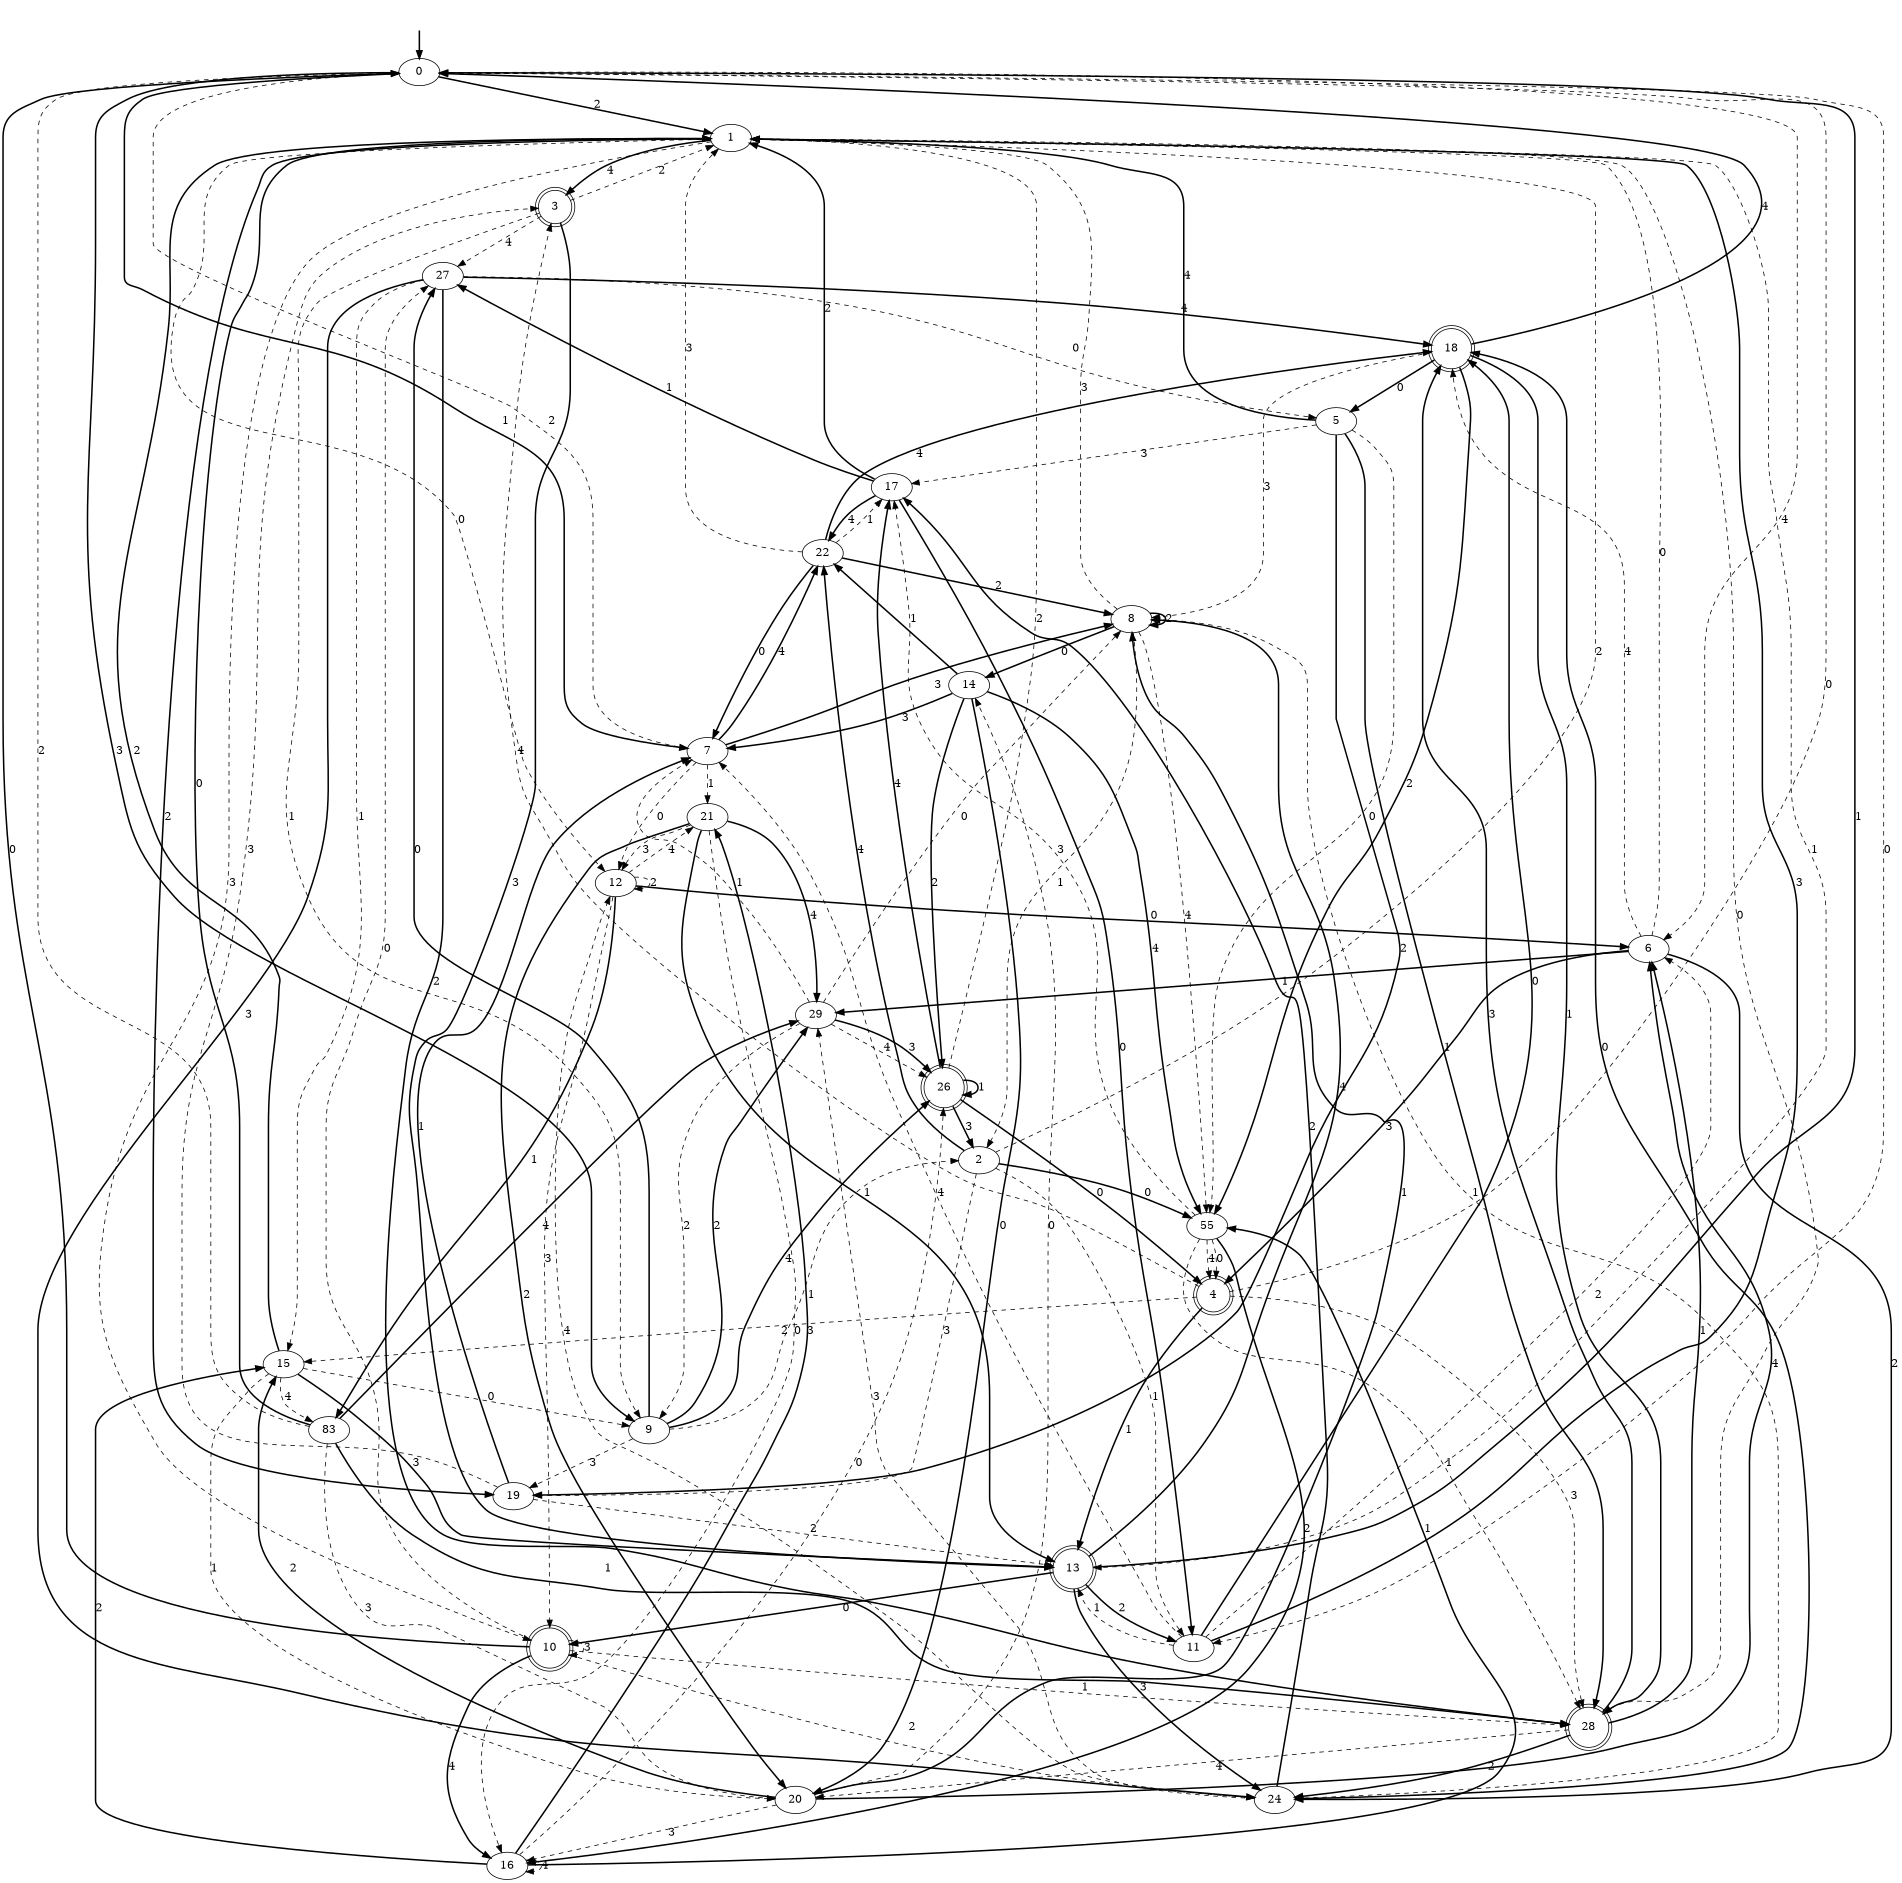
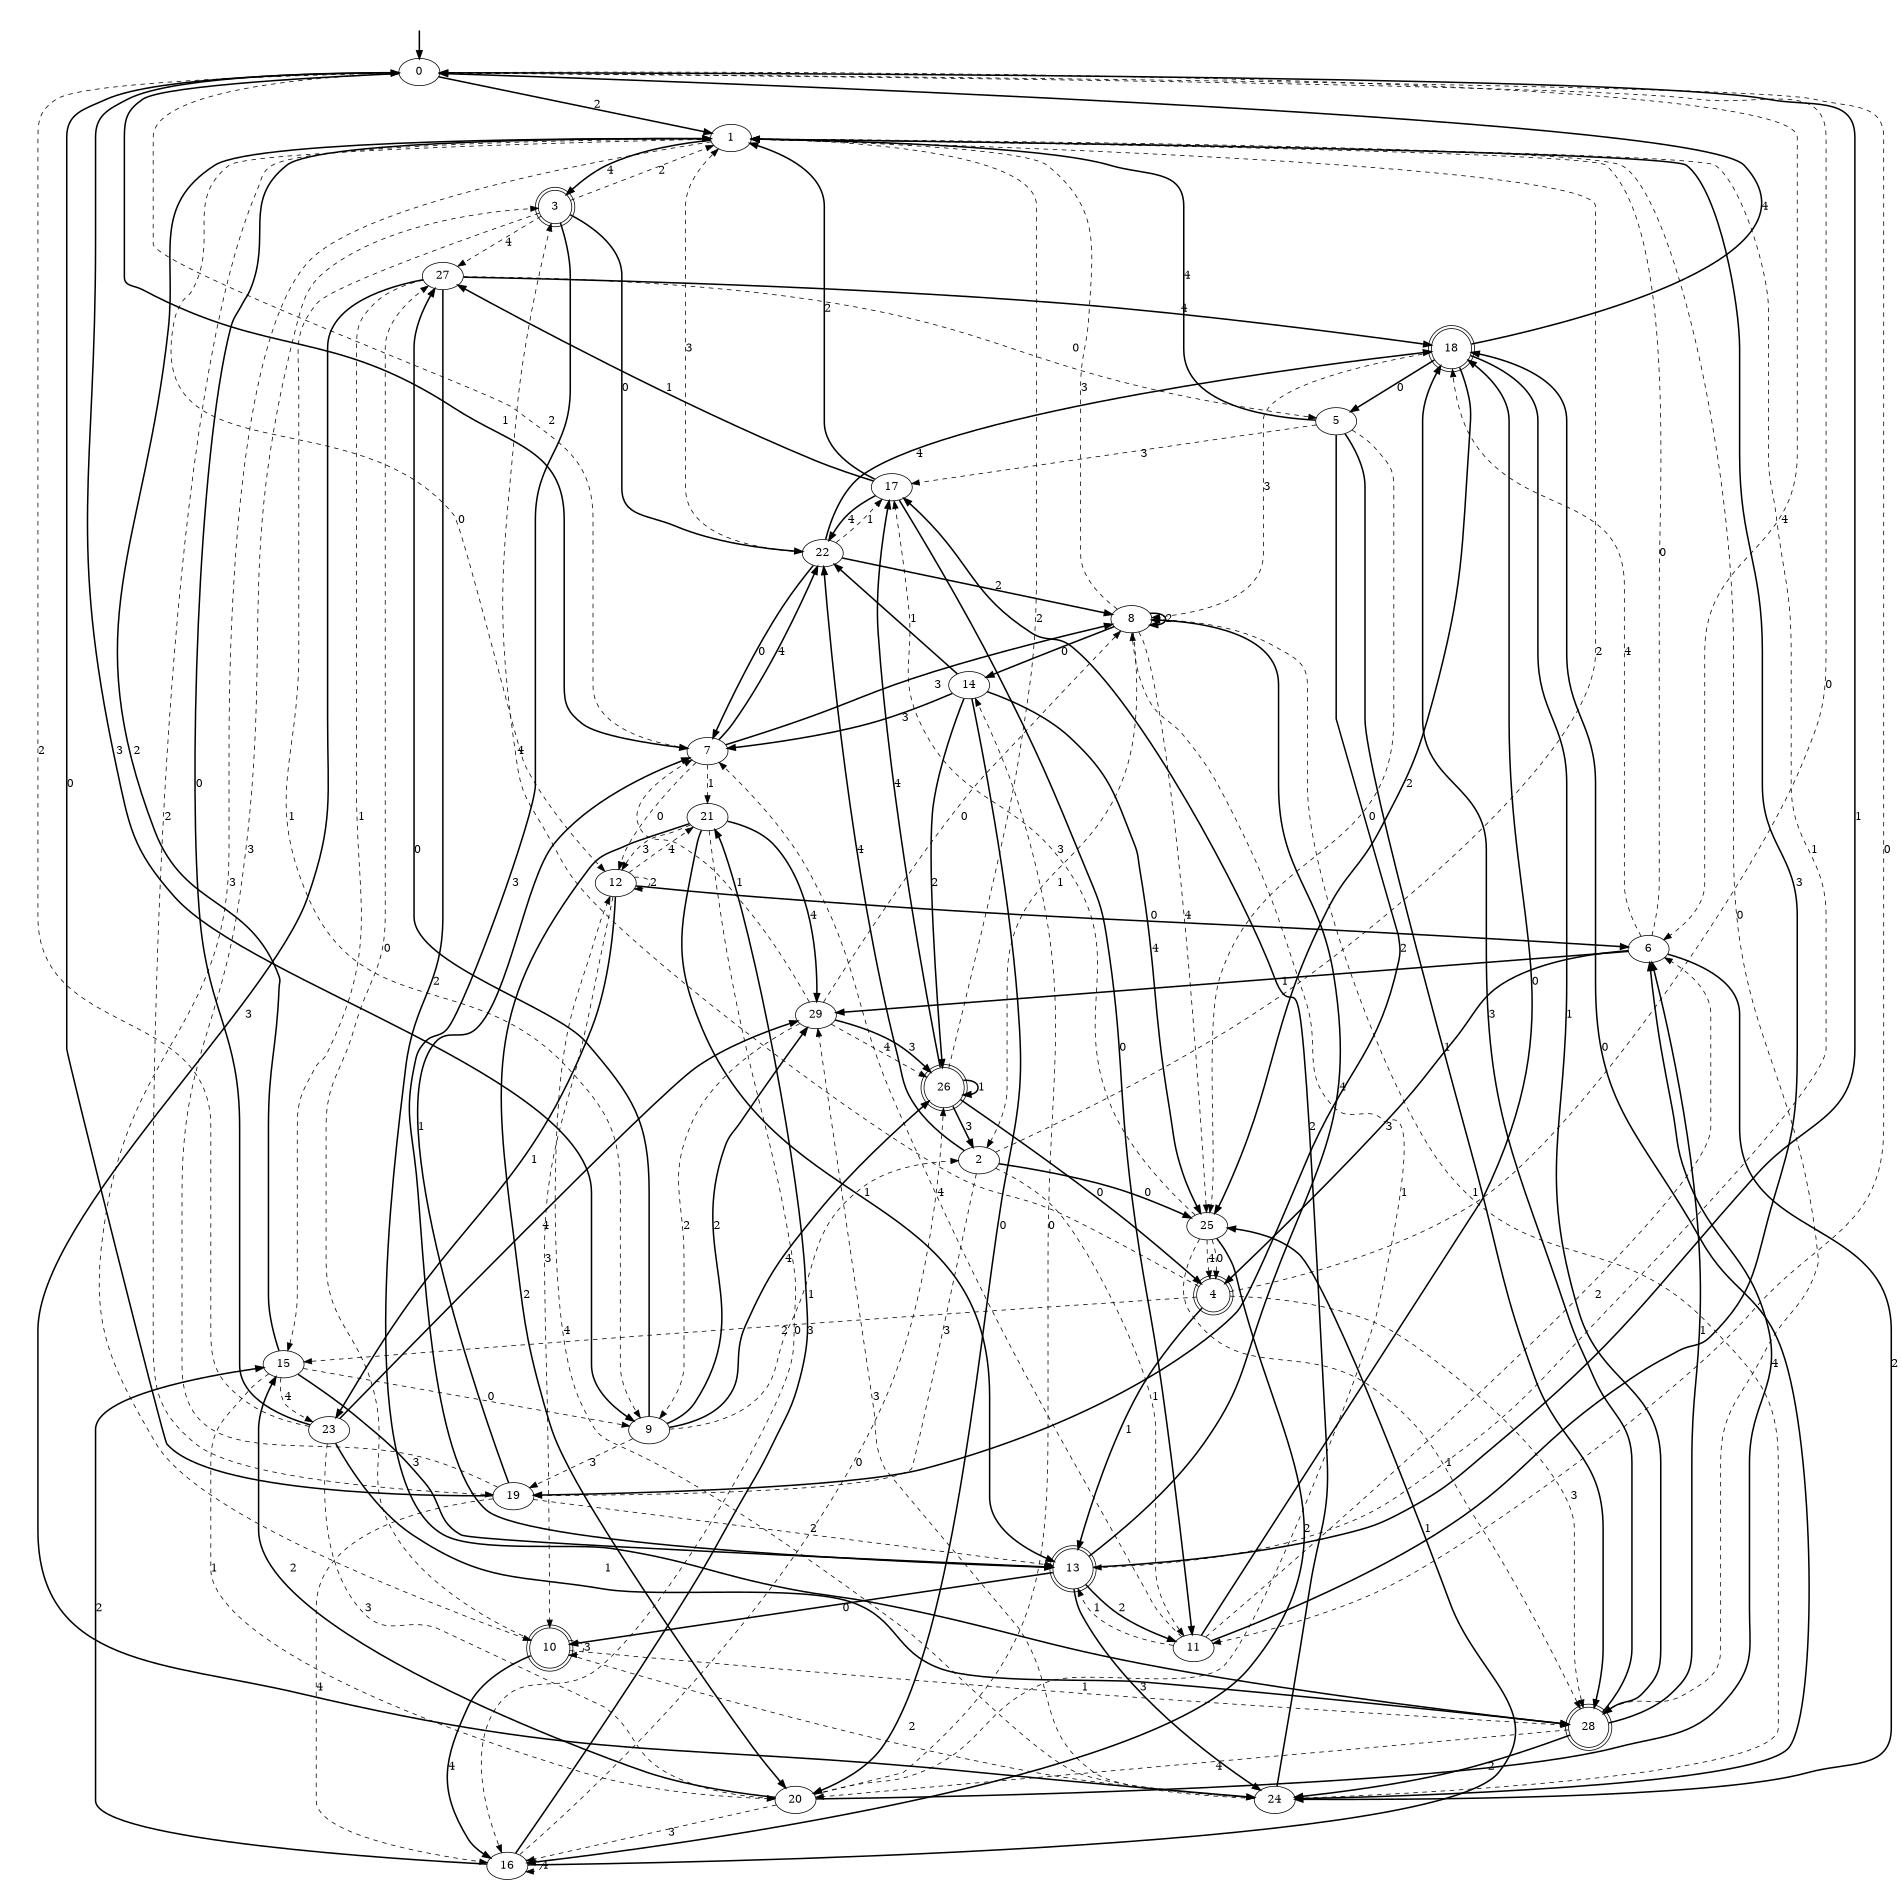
none -> (622, 437)
(169, 733) -> (169, 733)
(12, 879) -> (67, 791)
(1207, 1226) -> (1207, 1226)
(1370, 1336) -> (1370, 1336)
(329, 1430) -> (329, 1430)
none -> (316, 1682)
